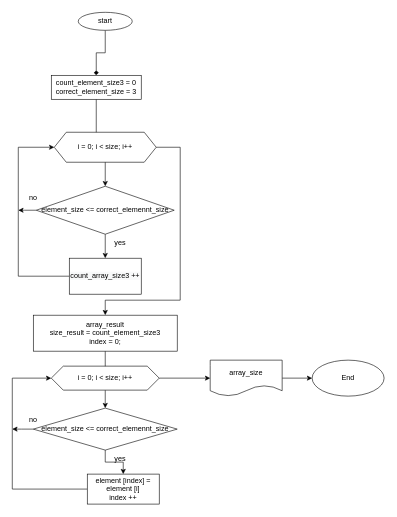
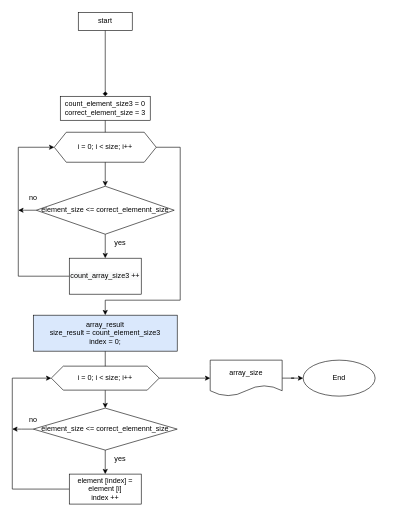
(105, 21) -> (105, 21)
(96, 87) -> (105, 108)
(105, 333) -> (105, 333)
(348, 378) -> (339, 378)
(123, 489) -> (105, 489)
